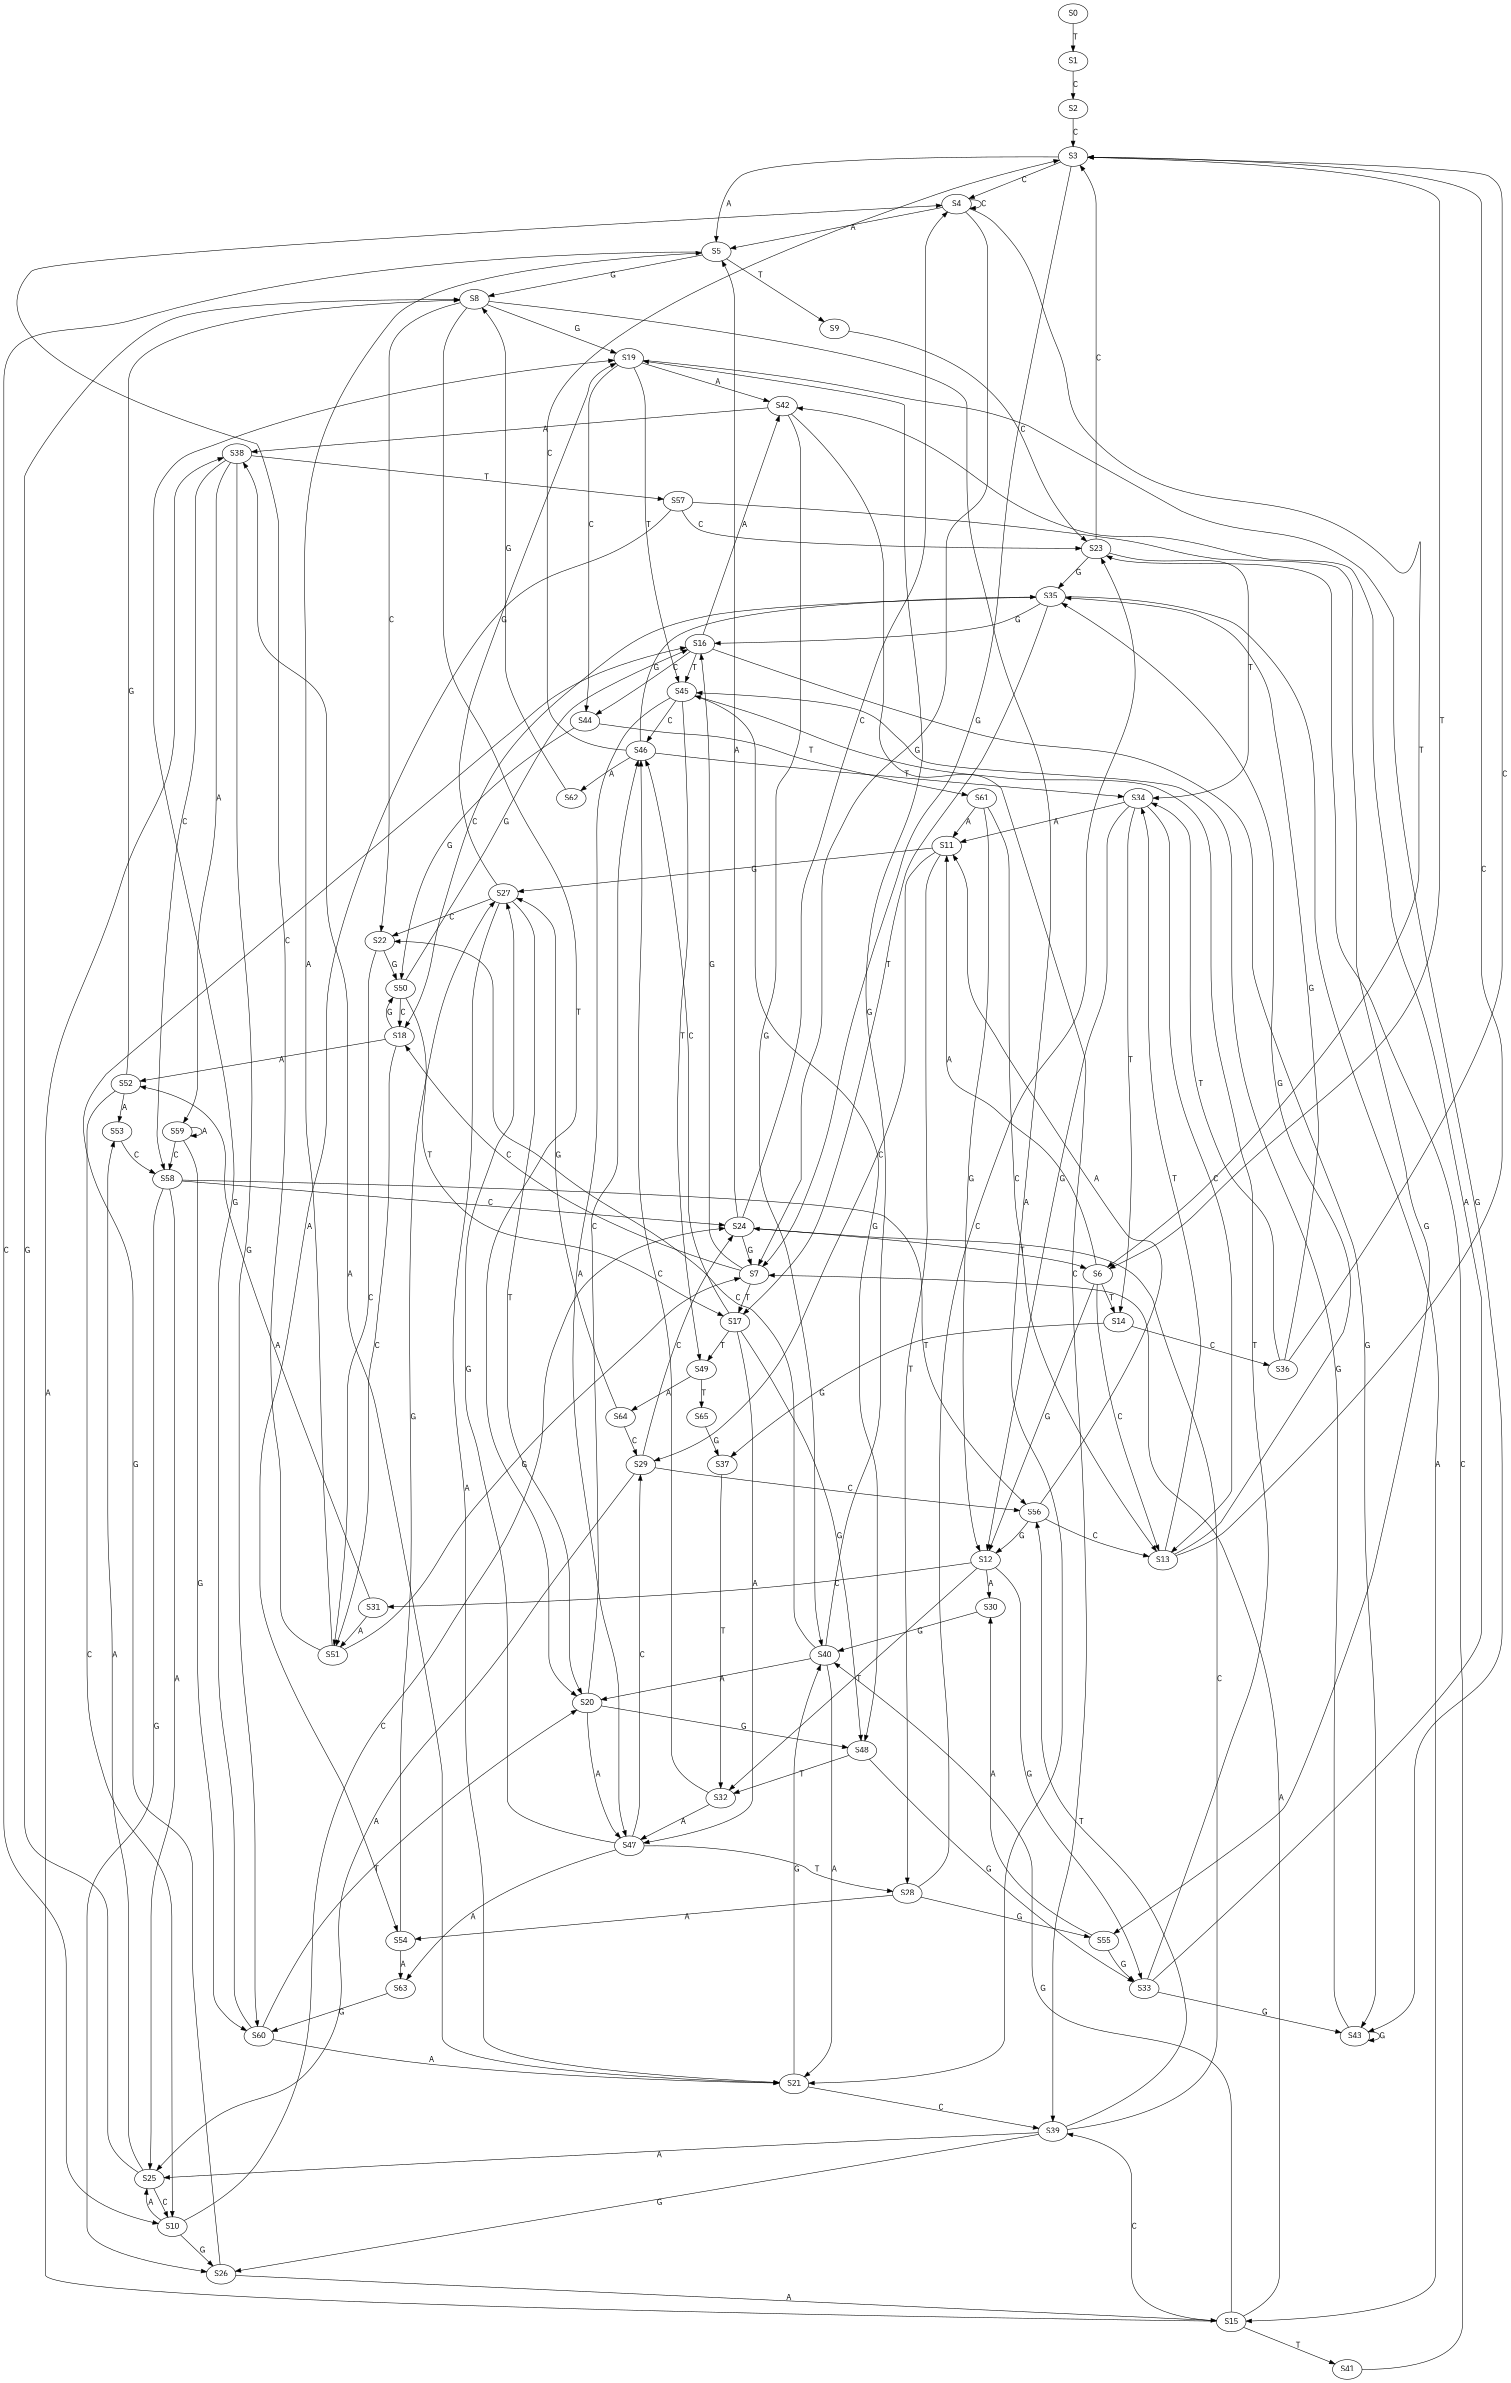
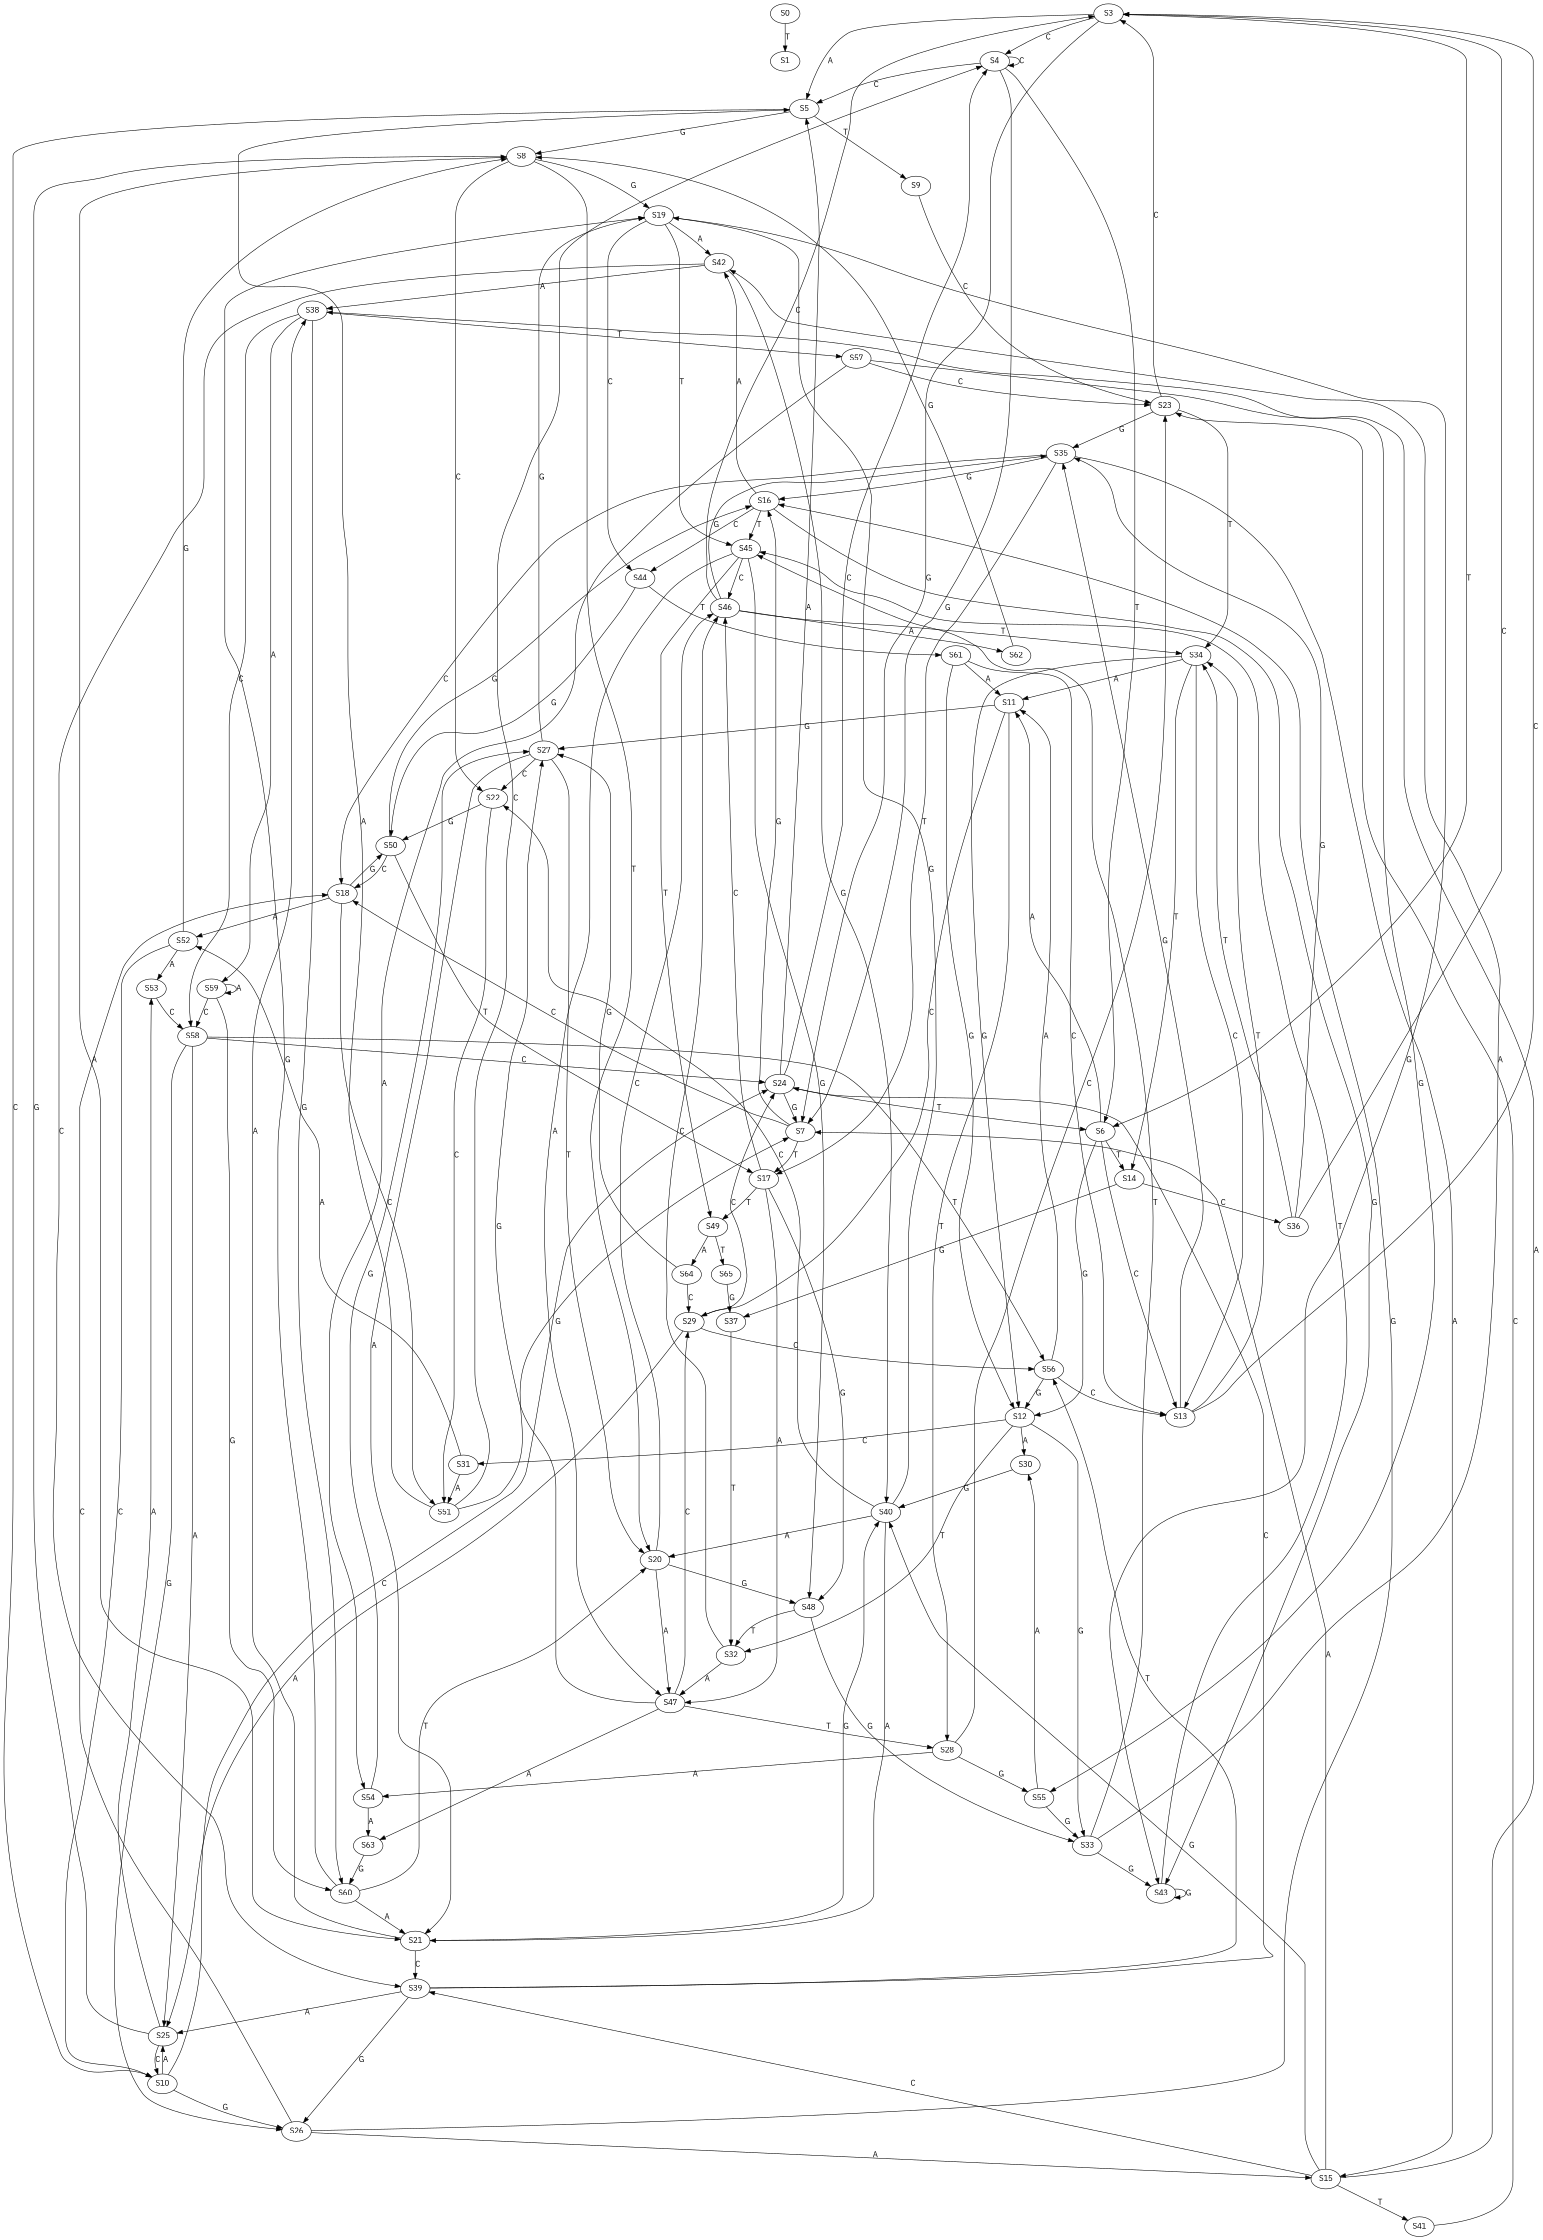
(1073, 109) -> none
(853, 228) -> (877, 85)
(1339, 1370) -> (1340, 1227)
none -> (80, 1460)
